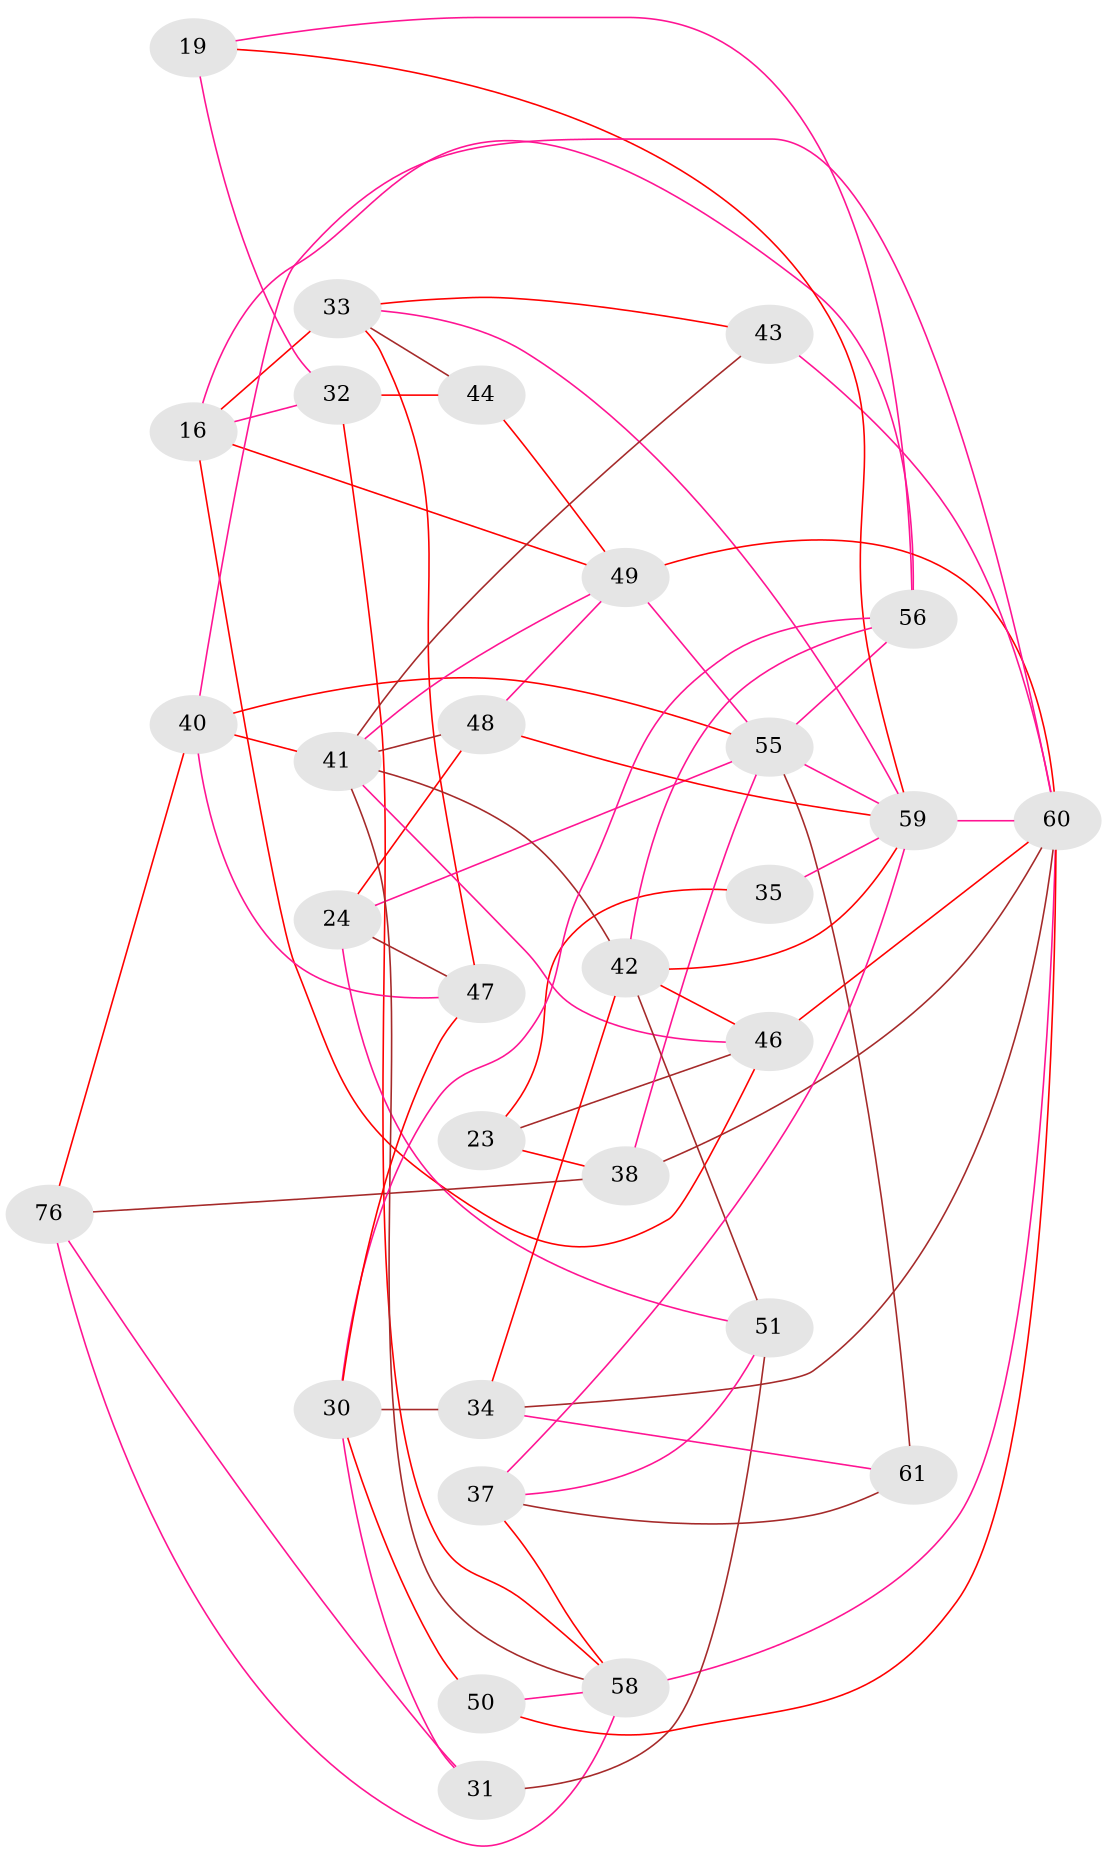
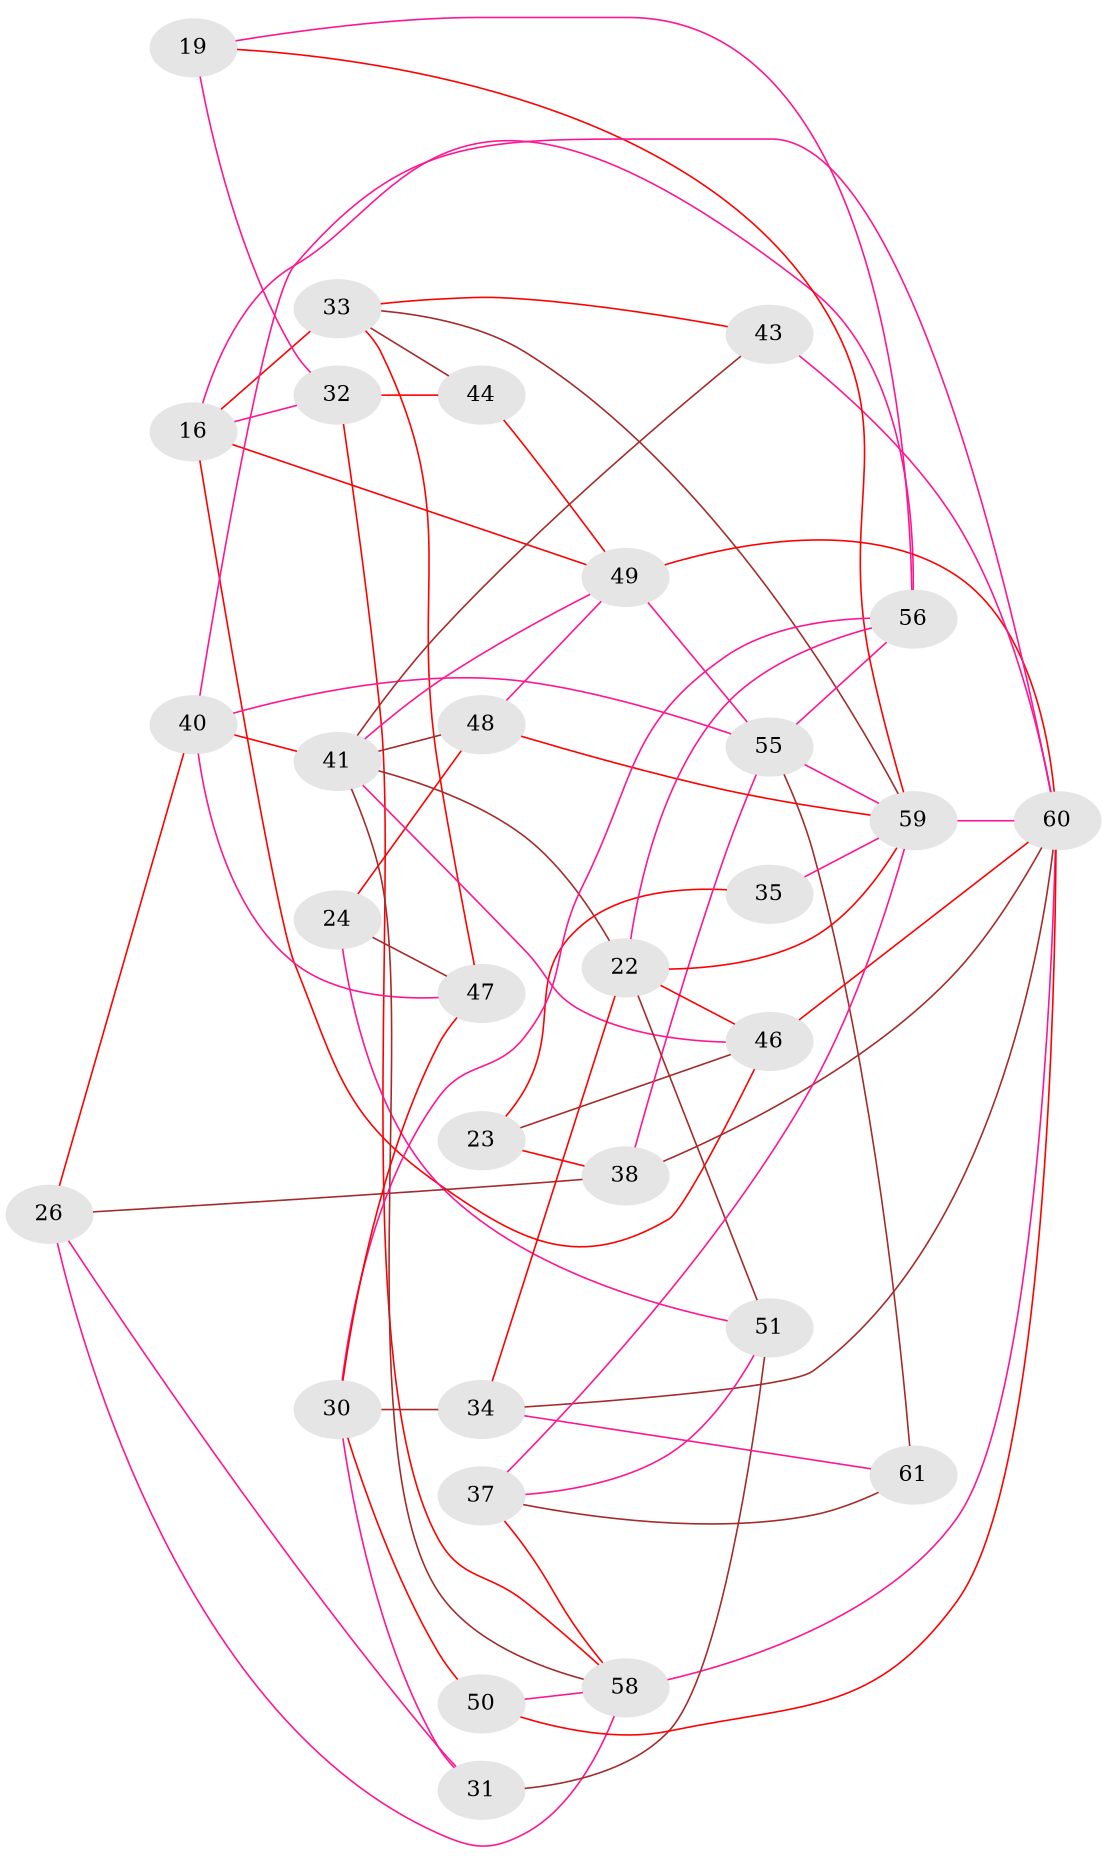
(688, 493) -> (688, 493)
(484, 678) -> (484, 678)
(554, 834) -> none
(626, 968) -> (626, 968)
(50, 1214) -> (50, 1214)
